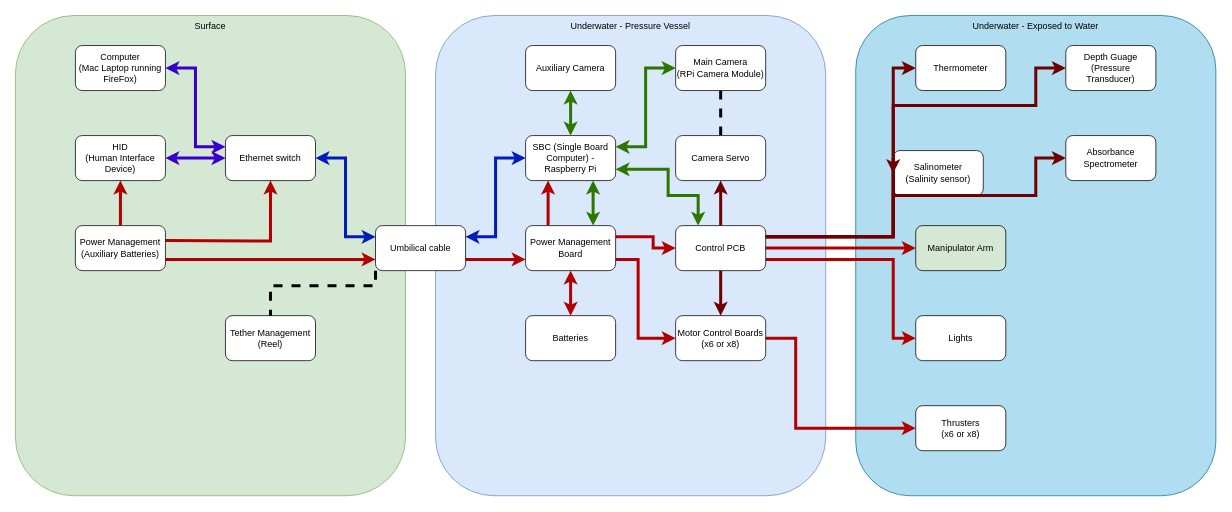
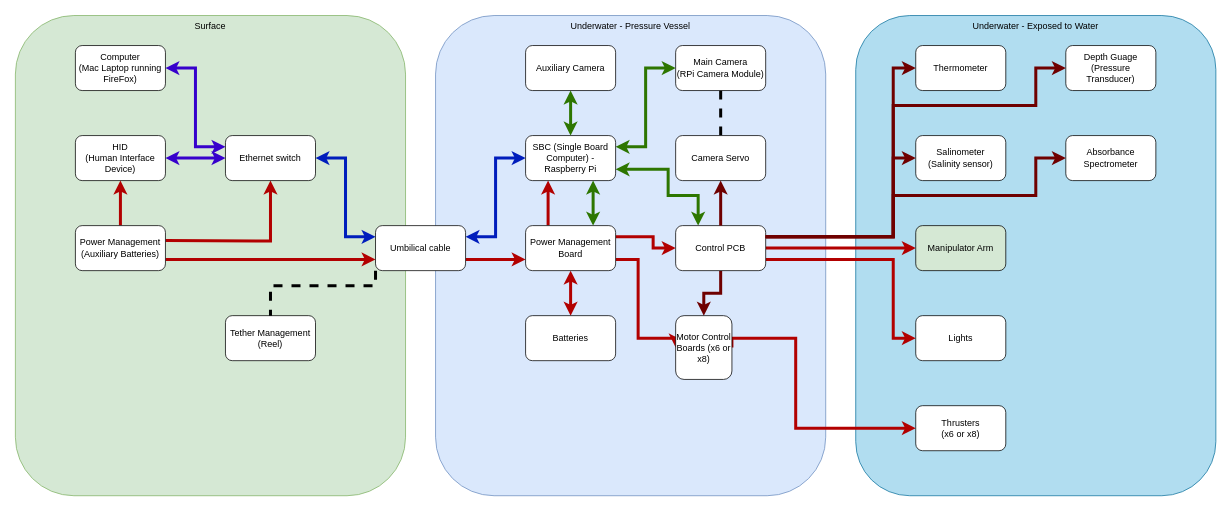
(938, 173) -> (960, 158)
(720, 338) -> (704, 347)
